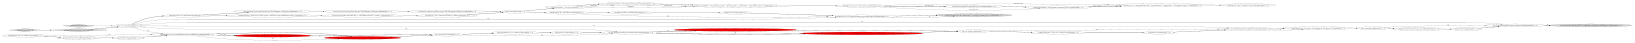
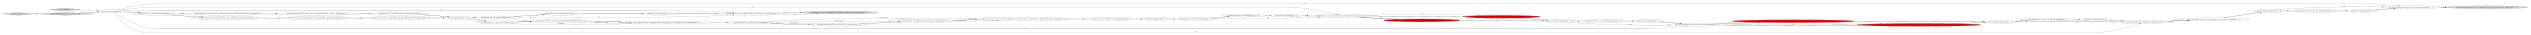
none -> (1156, 19)
